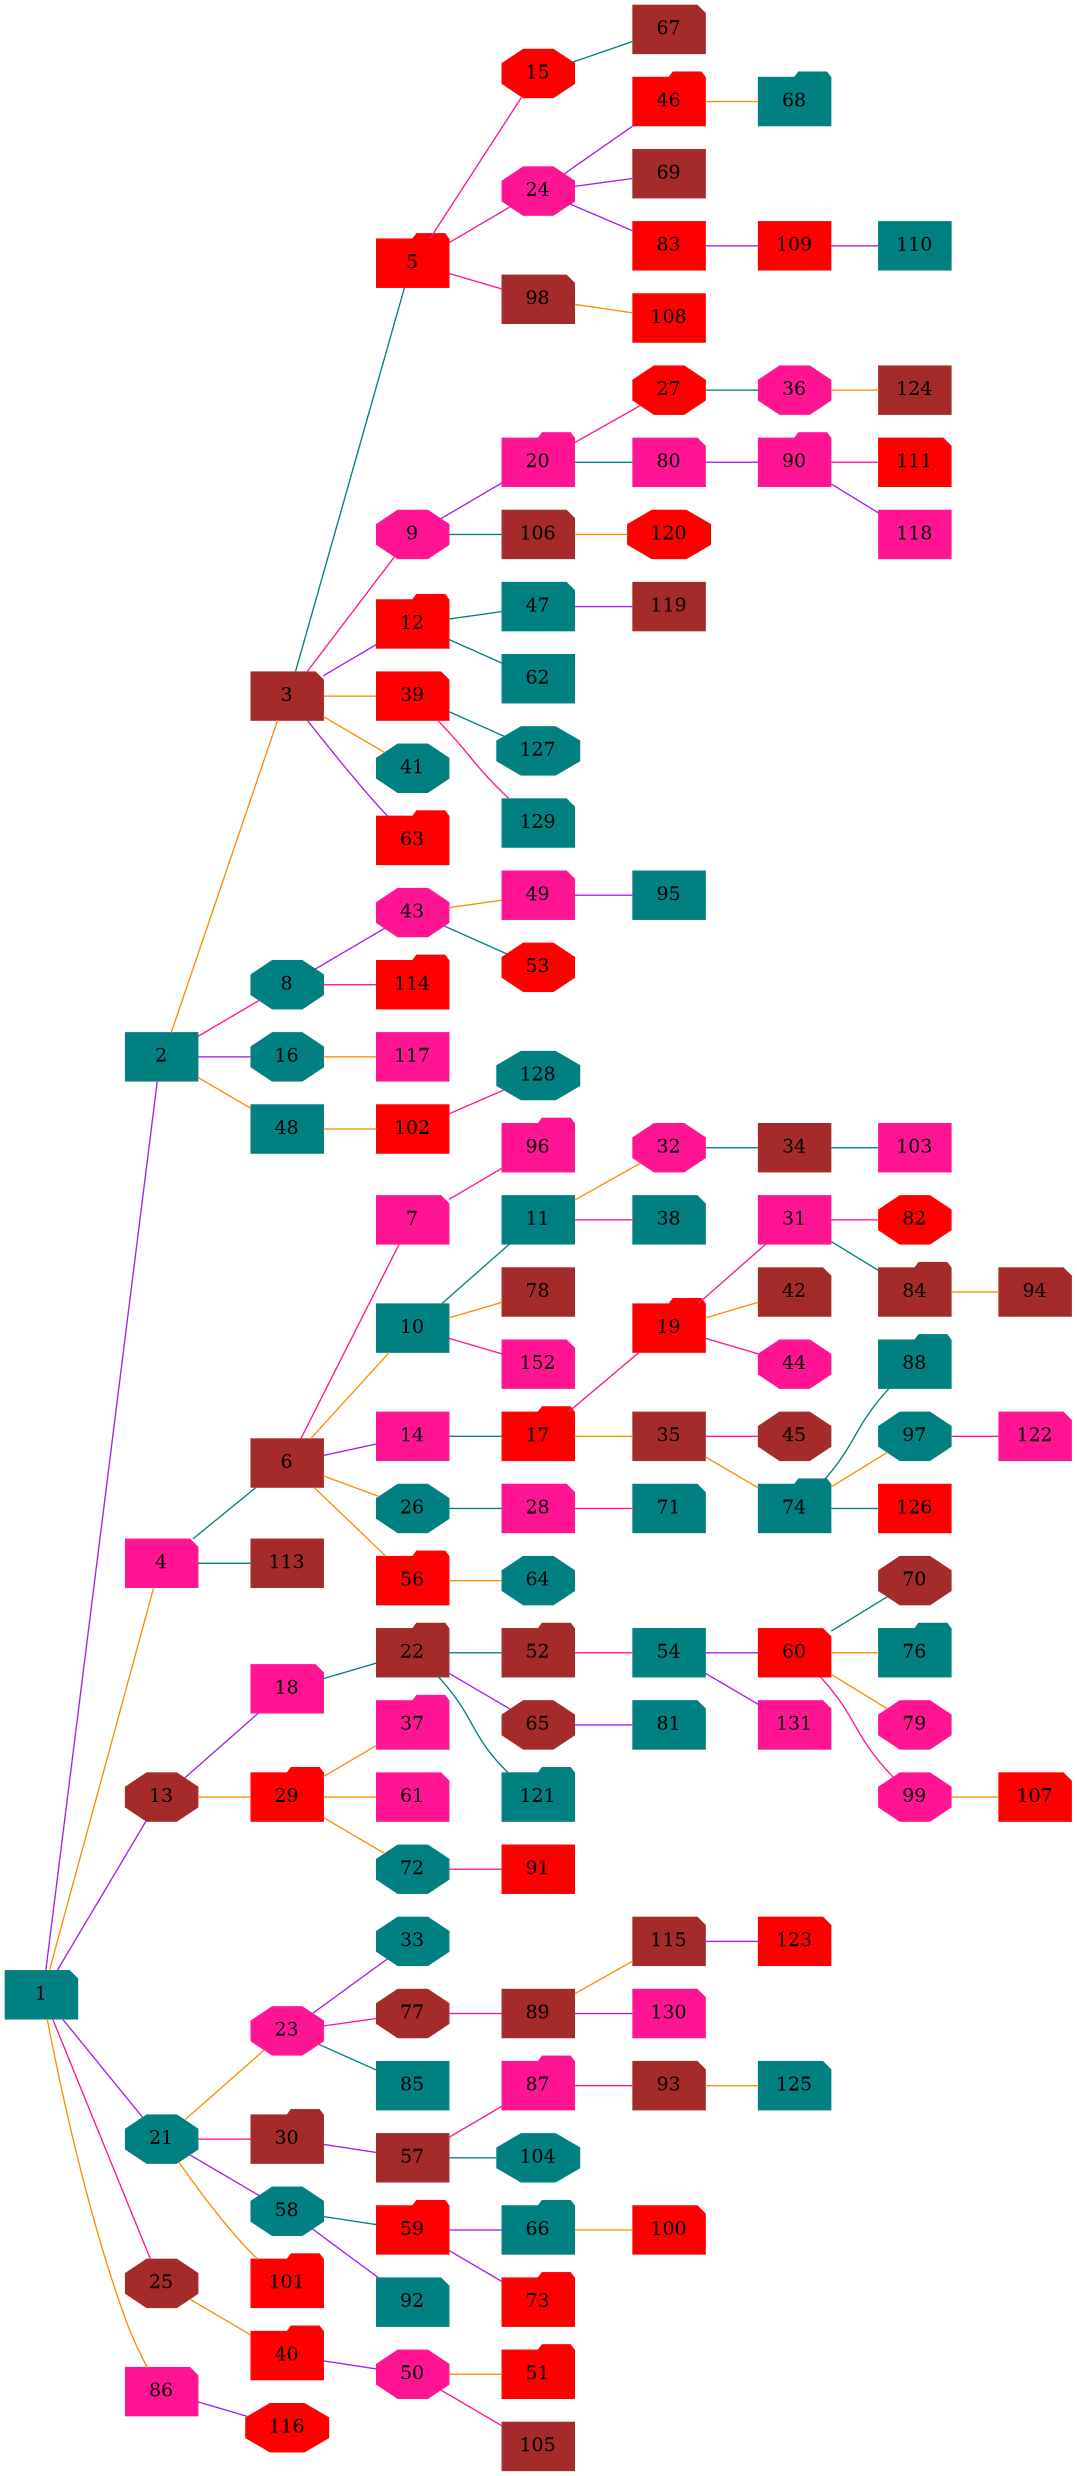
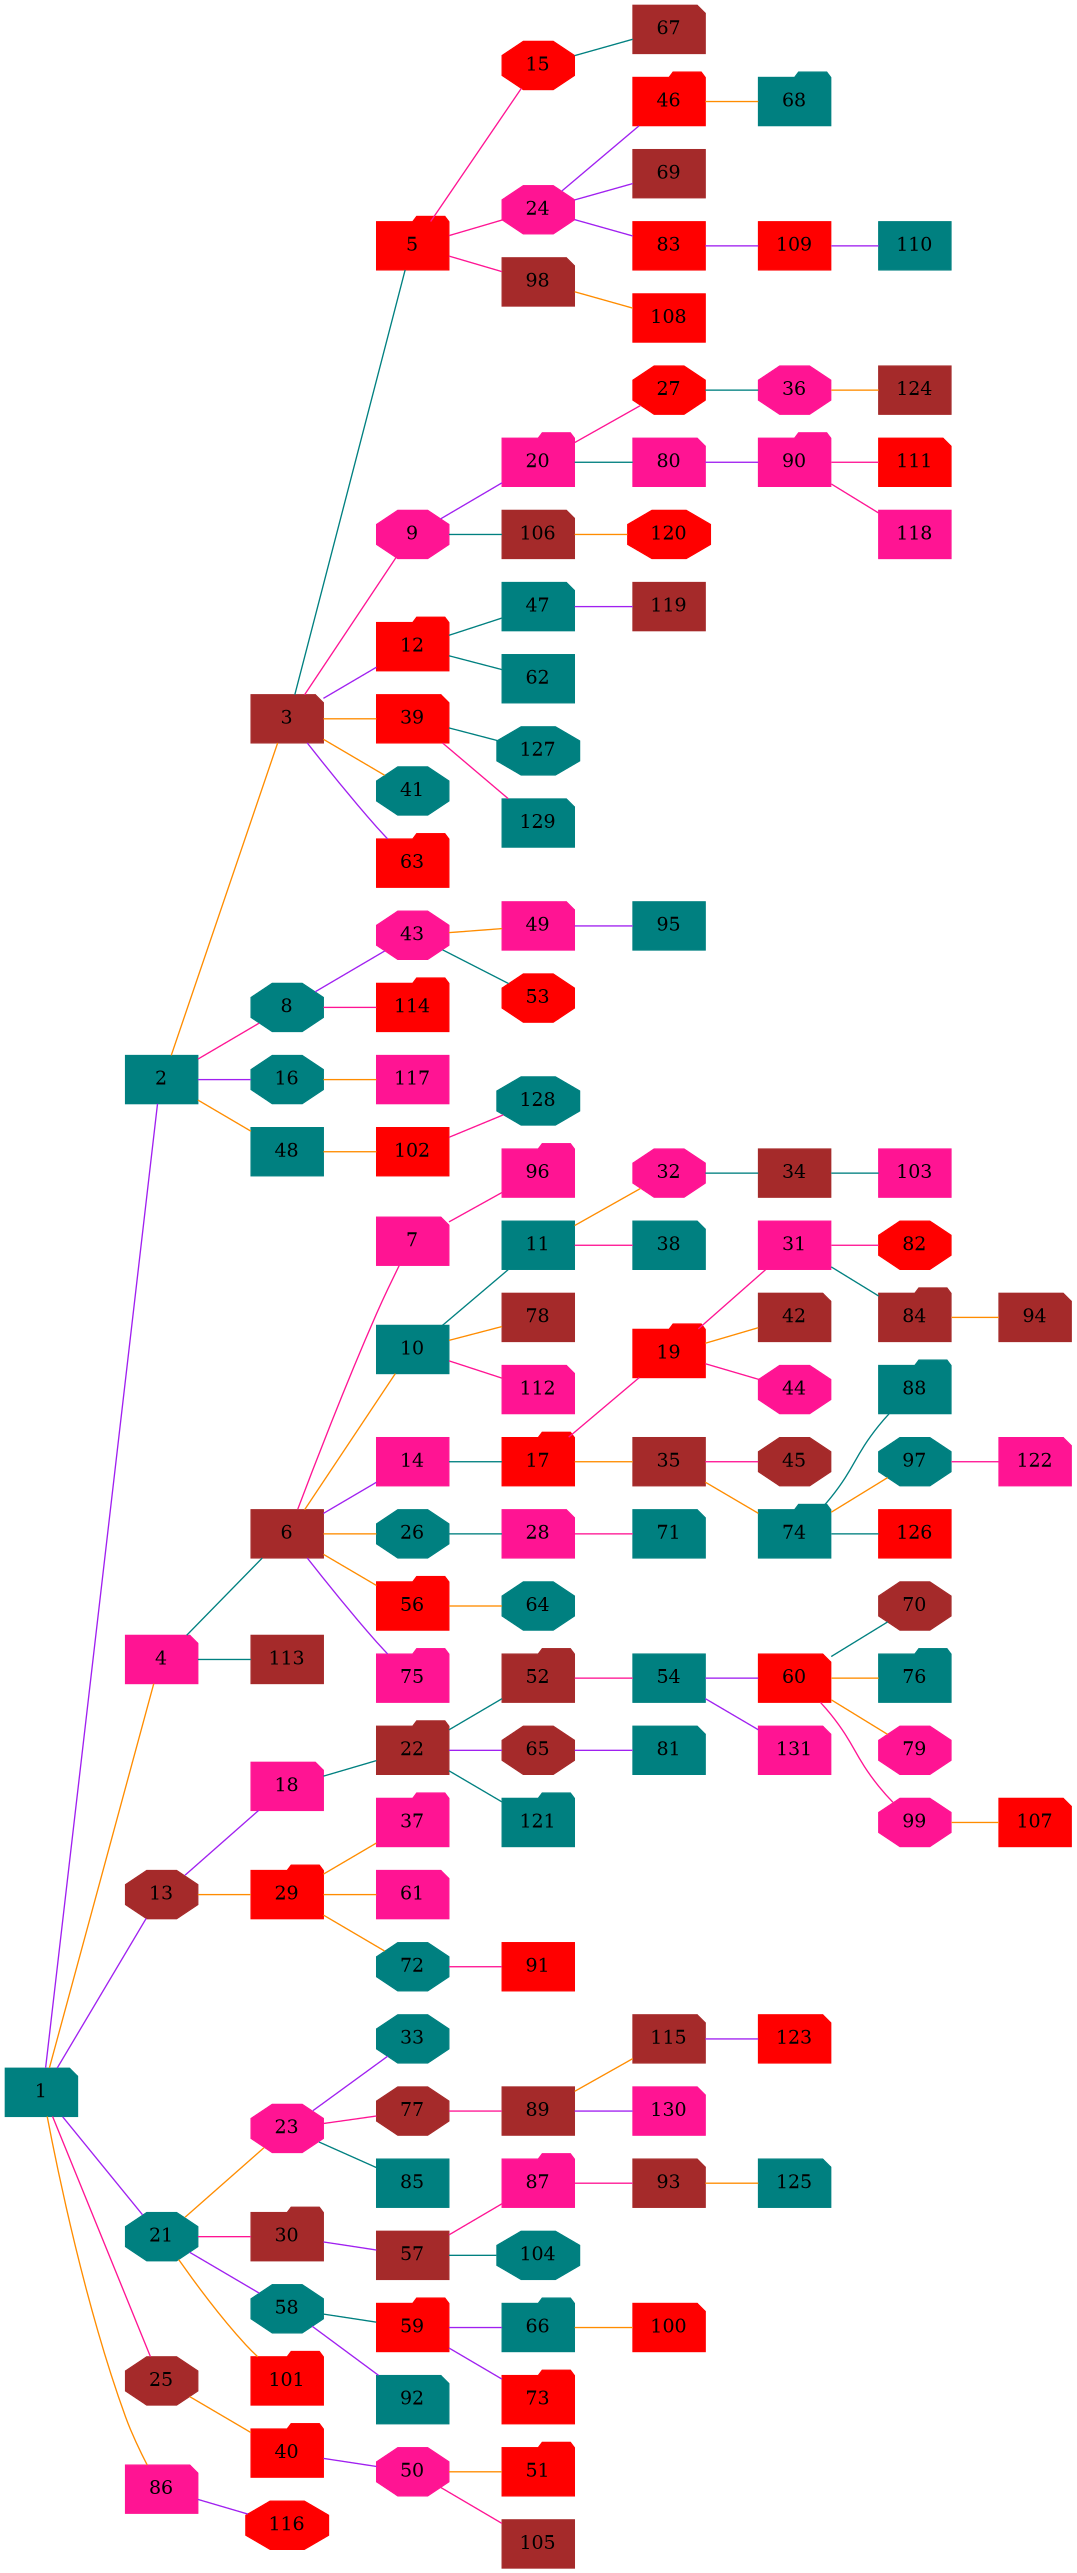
(855, 498) -> (855, 498)
(538, 1364) -> (538, 1390)
none -> (413, 1678)
